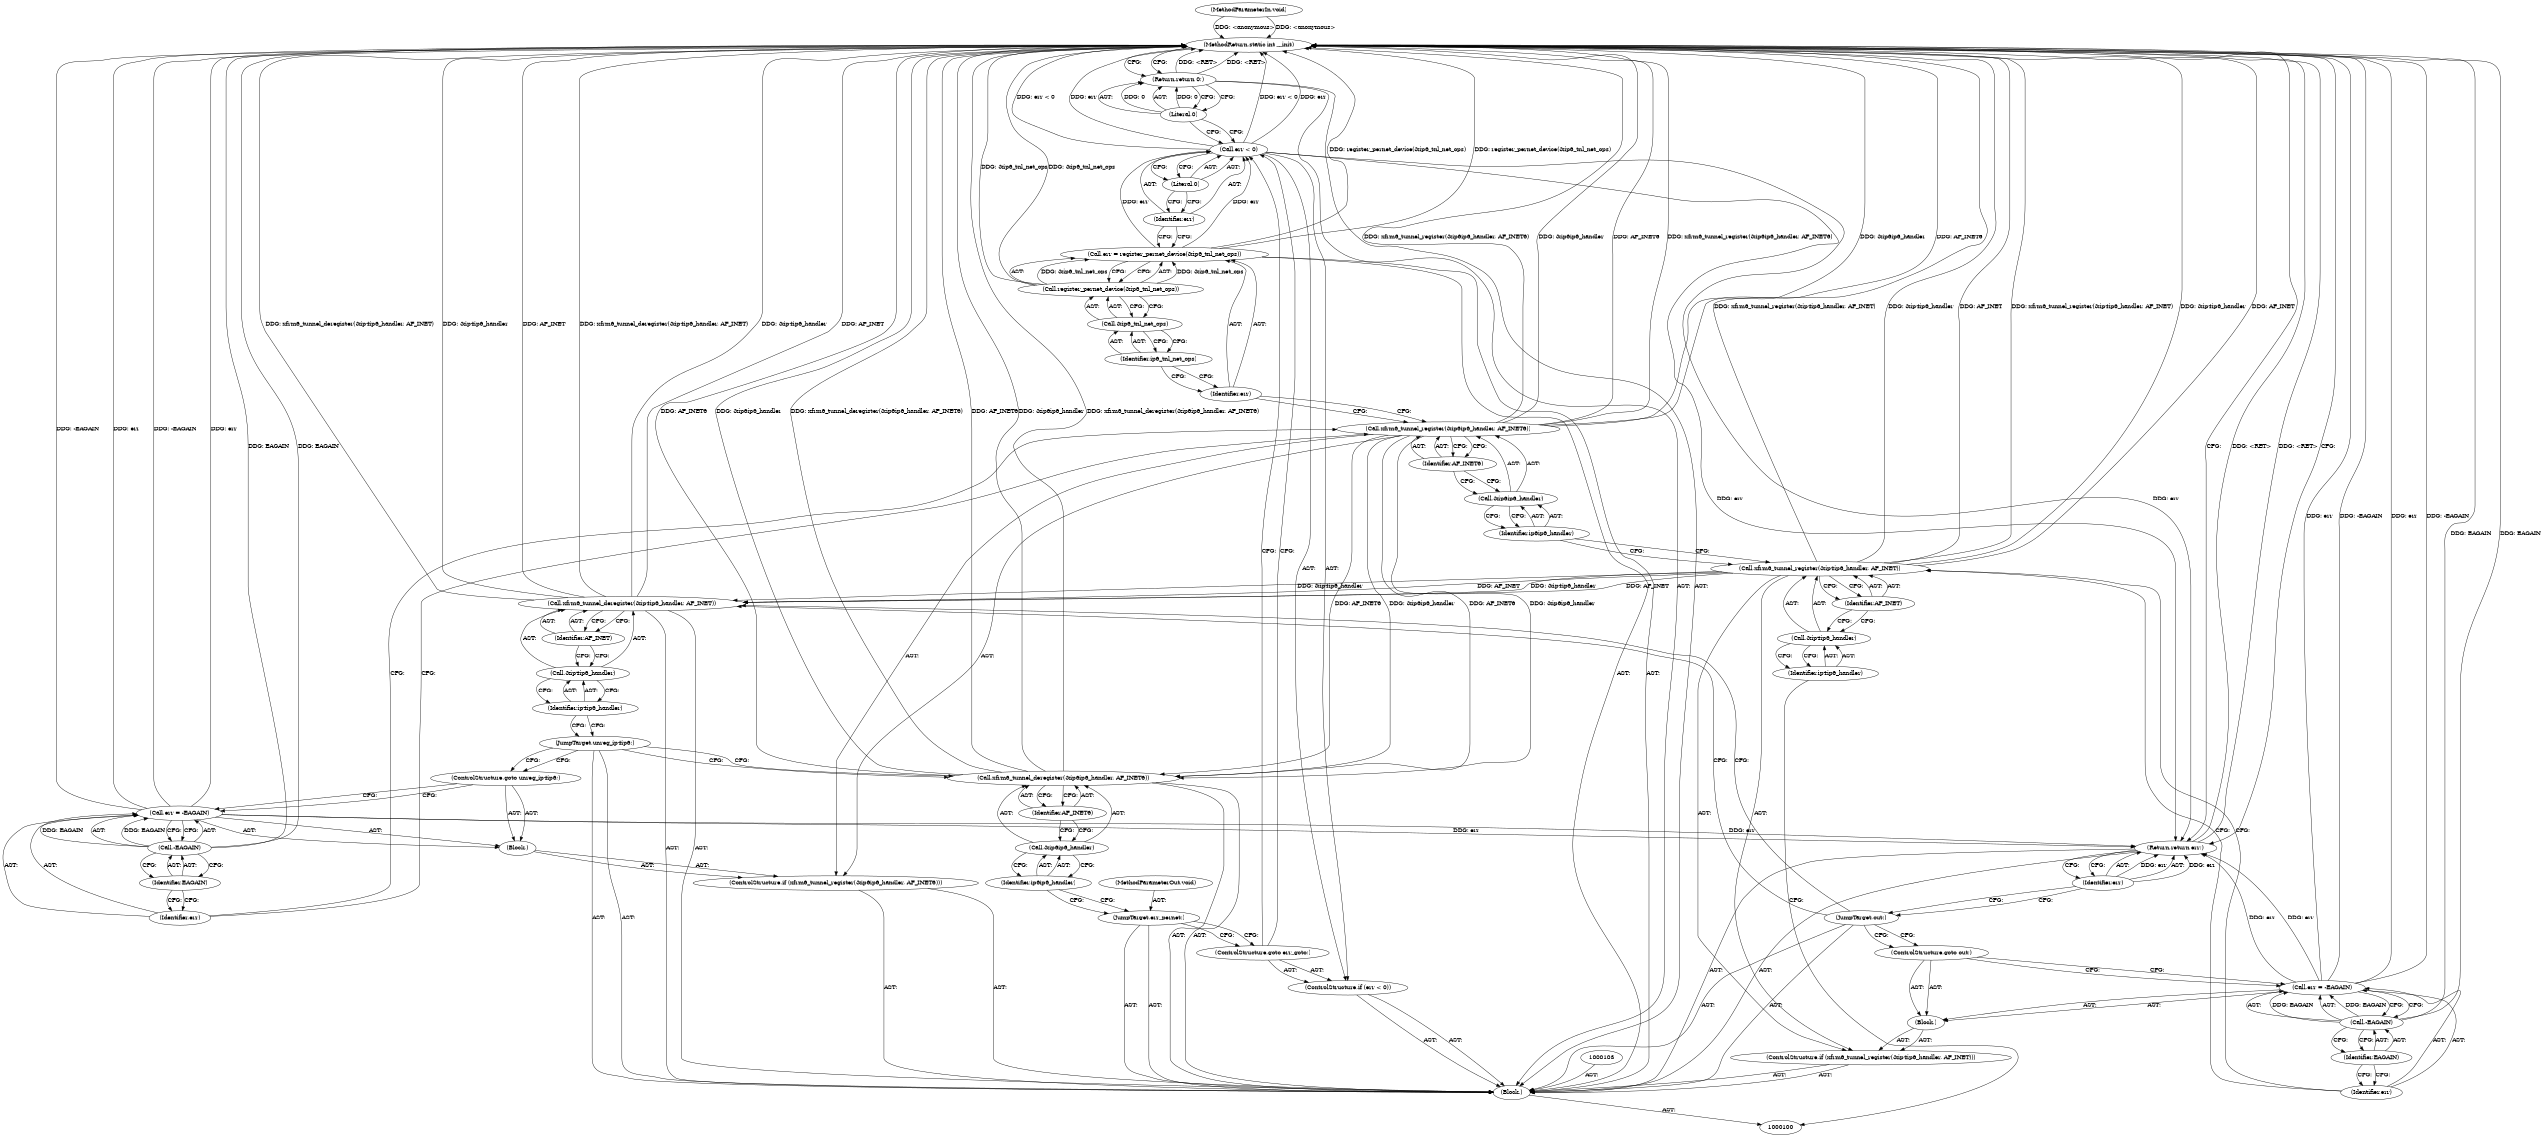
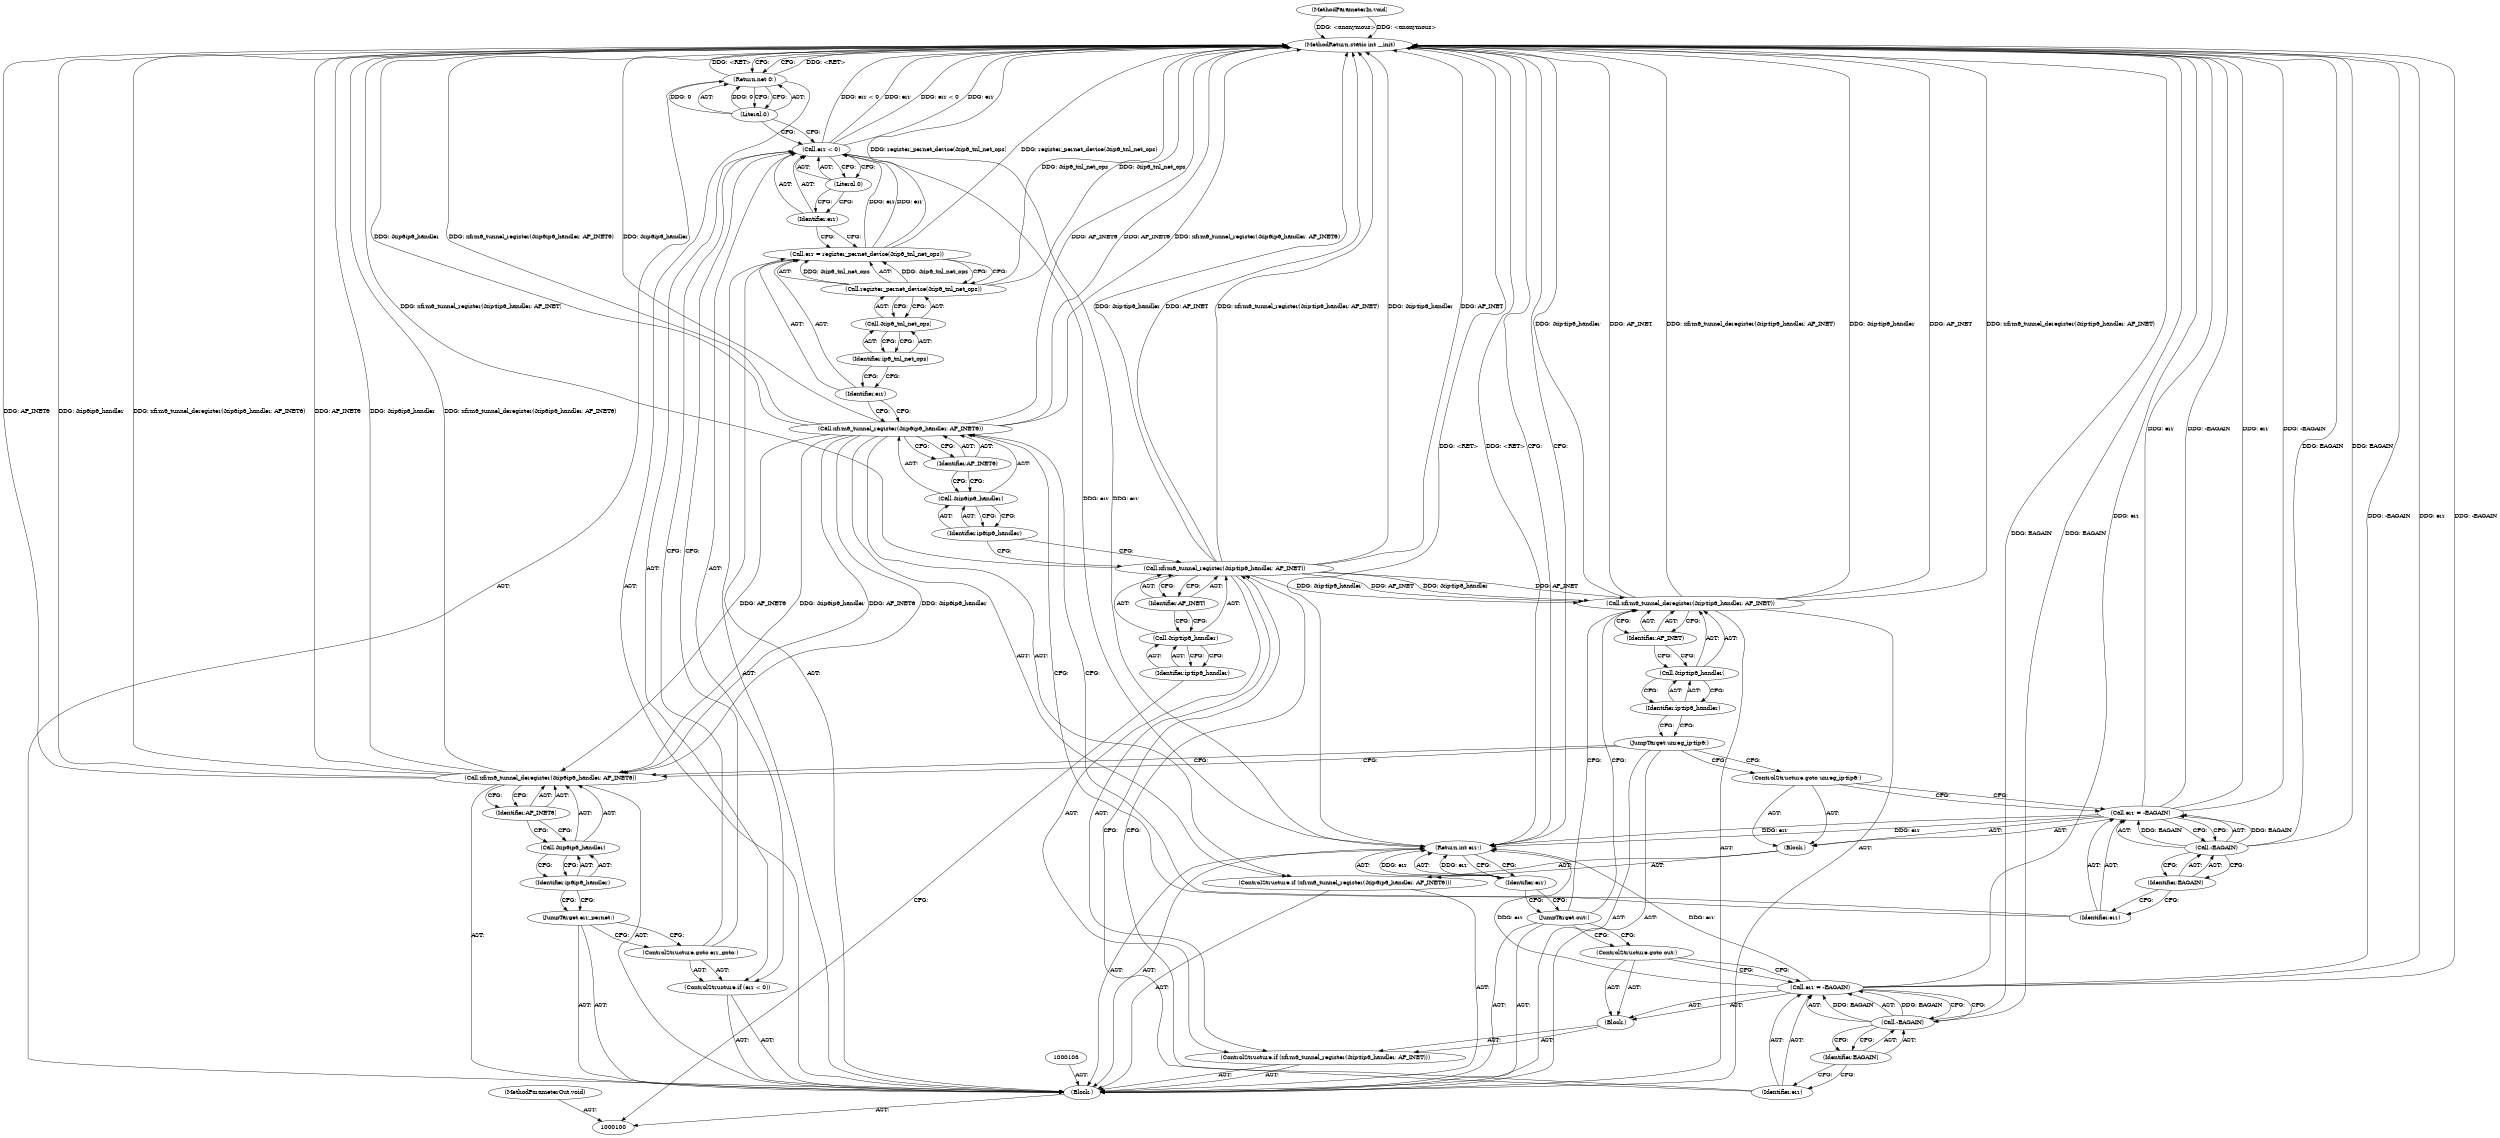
(1178, 80) -> (755, 80)
(2176, 848) -> (1458, 848)
(1153, 898) -> (578, 1110)
